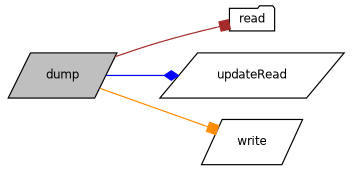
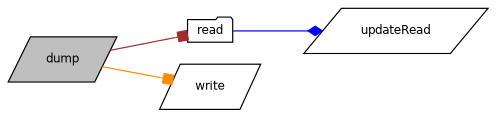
(135, 75) -> (270, 31)
